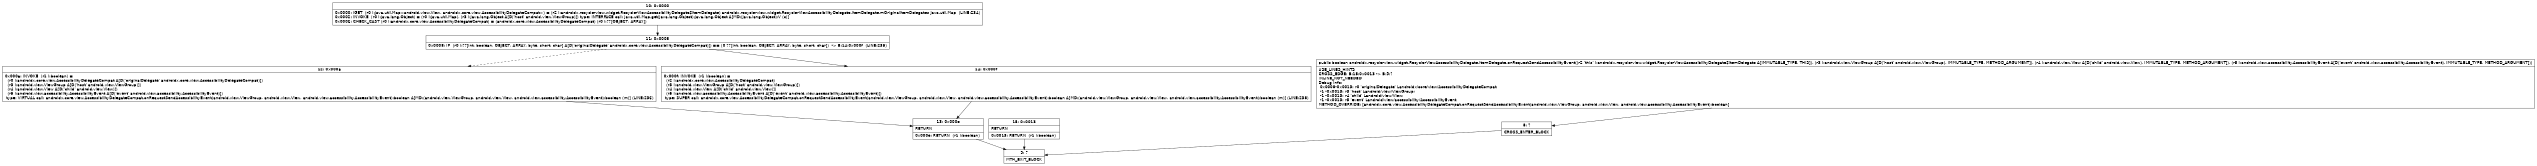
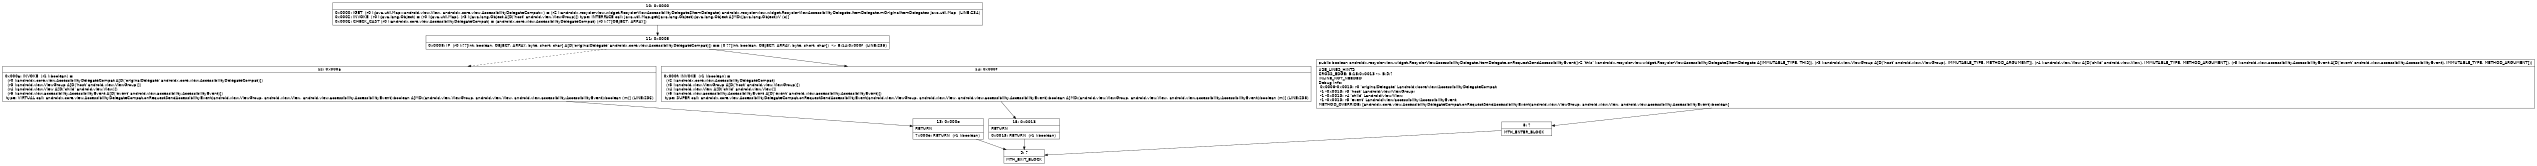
(965, 109) -> (1008, 109)
(1527, 132) -> (1524, 132)
(948, 136) -> (948, 136)
